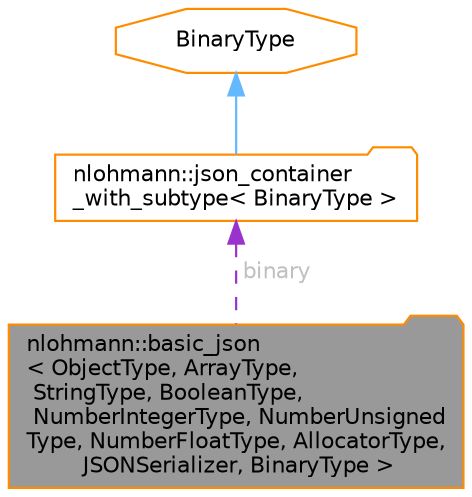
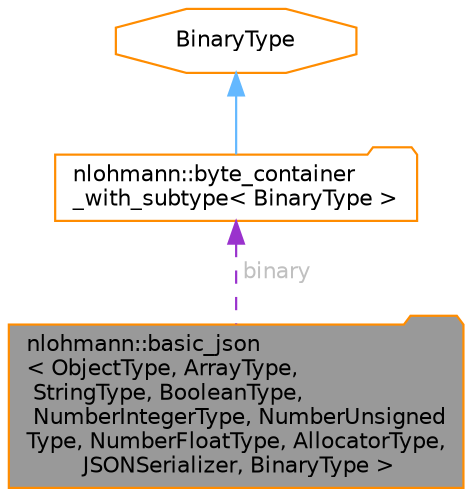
(236, 188) -> (236, 188)
